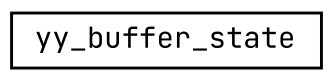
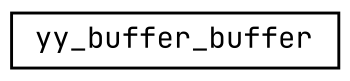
(167, 41) -> (175, 41)
